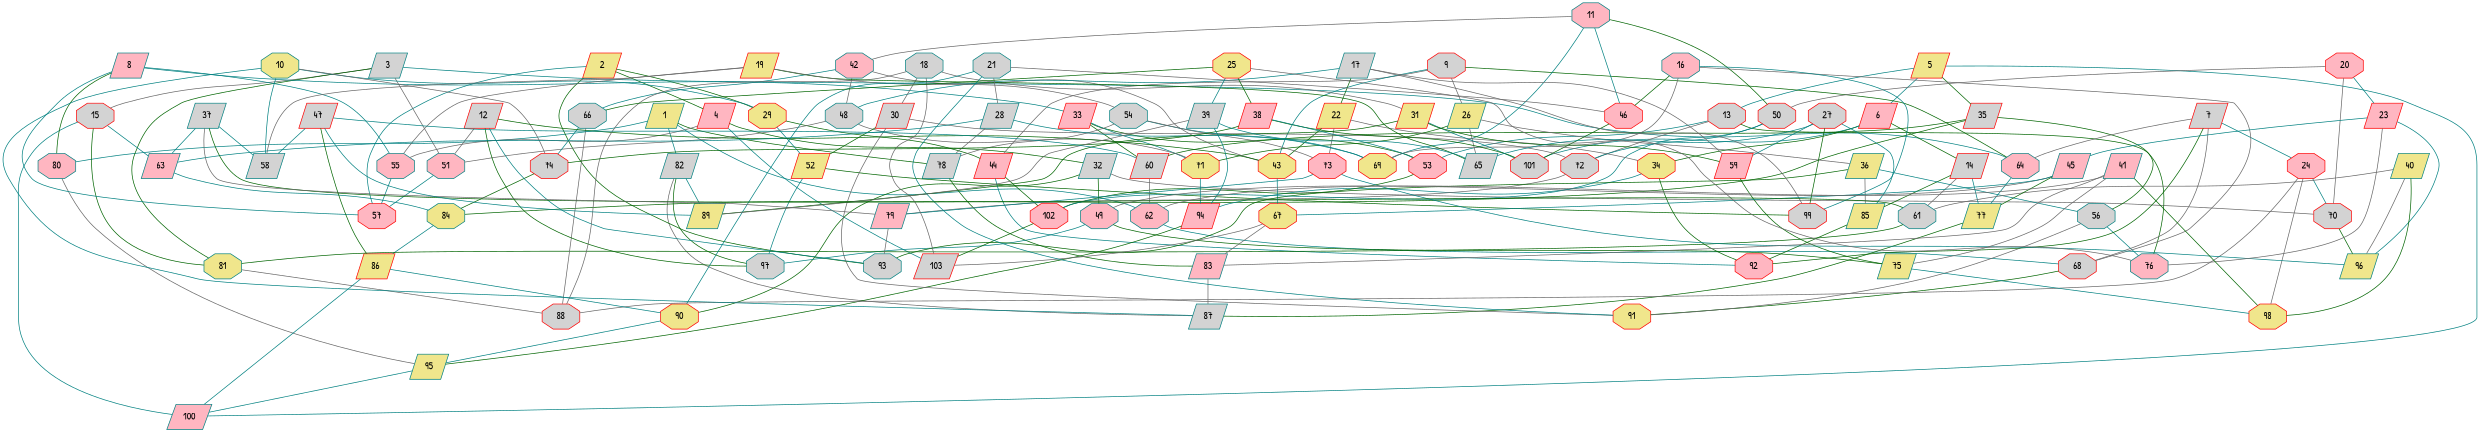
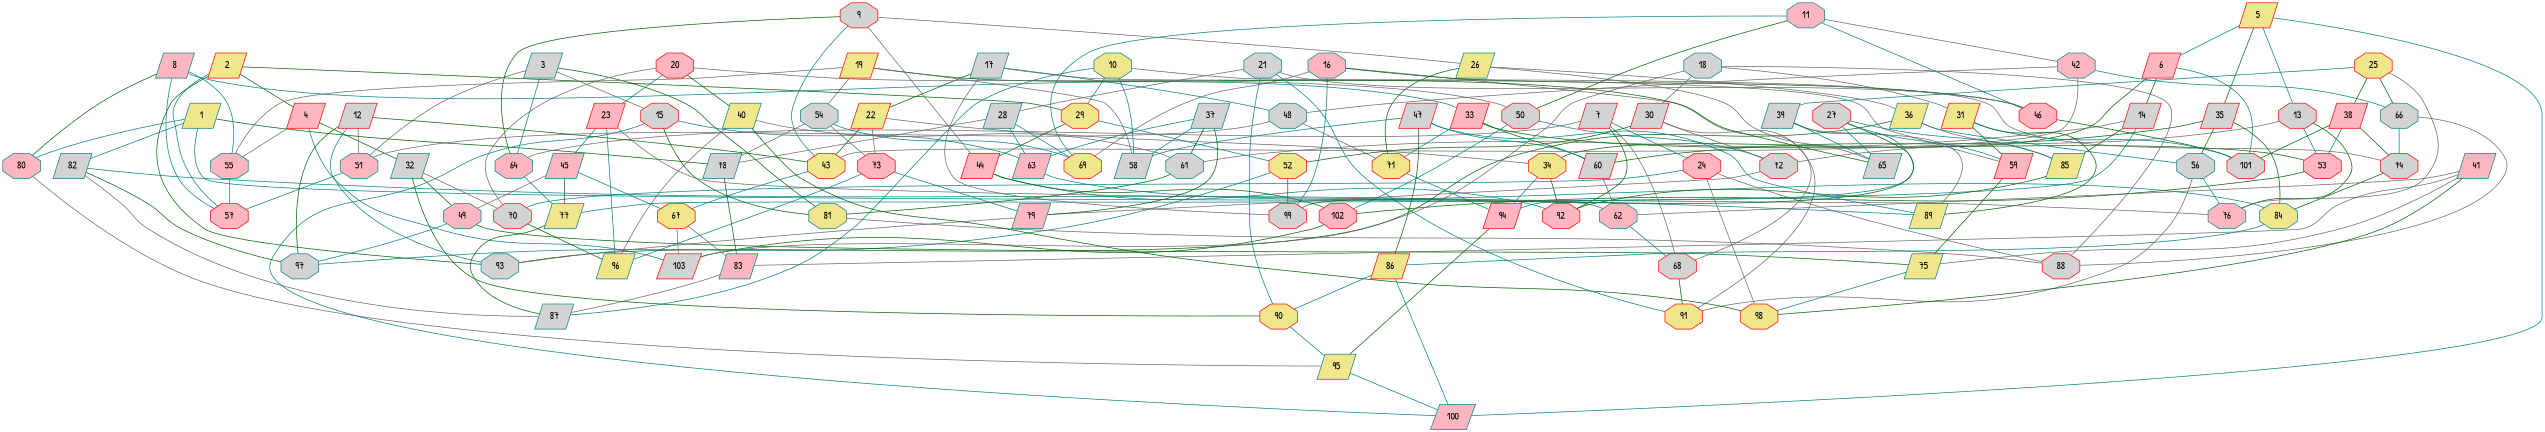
none -> (719, 98)
(811, 166) -> (1288, 166)
(519, 199) -> (1157, 201)
